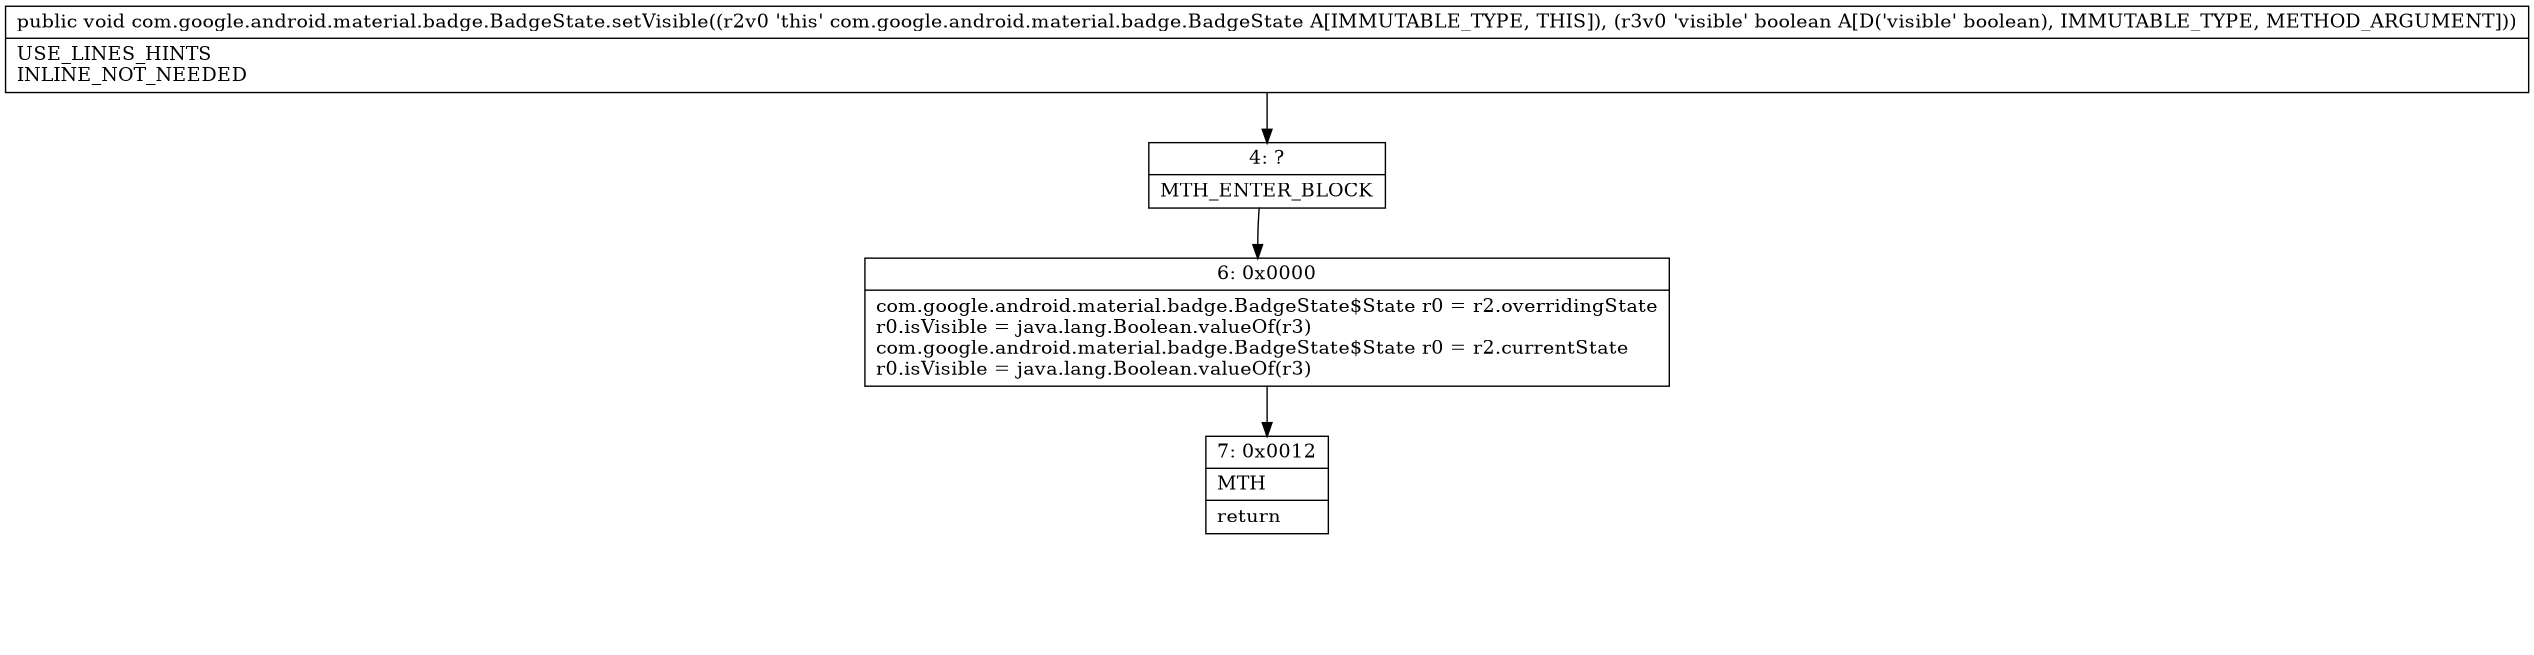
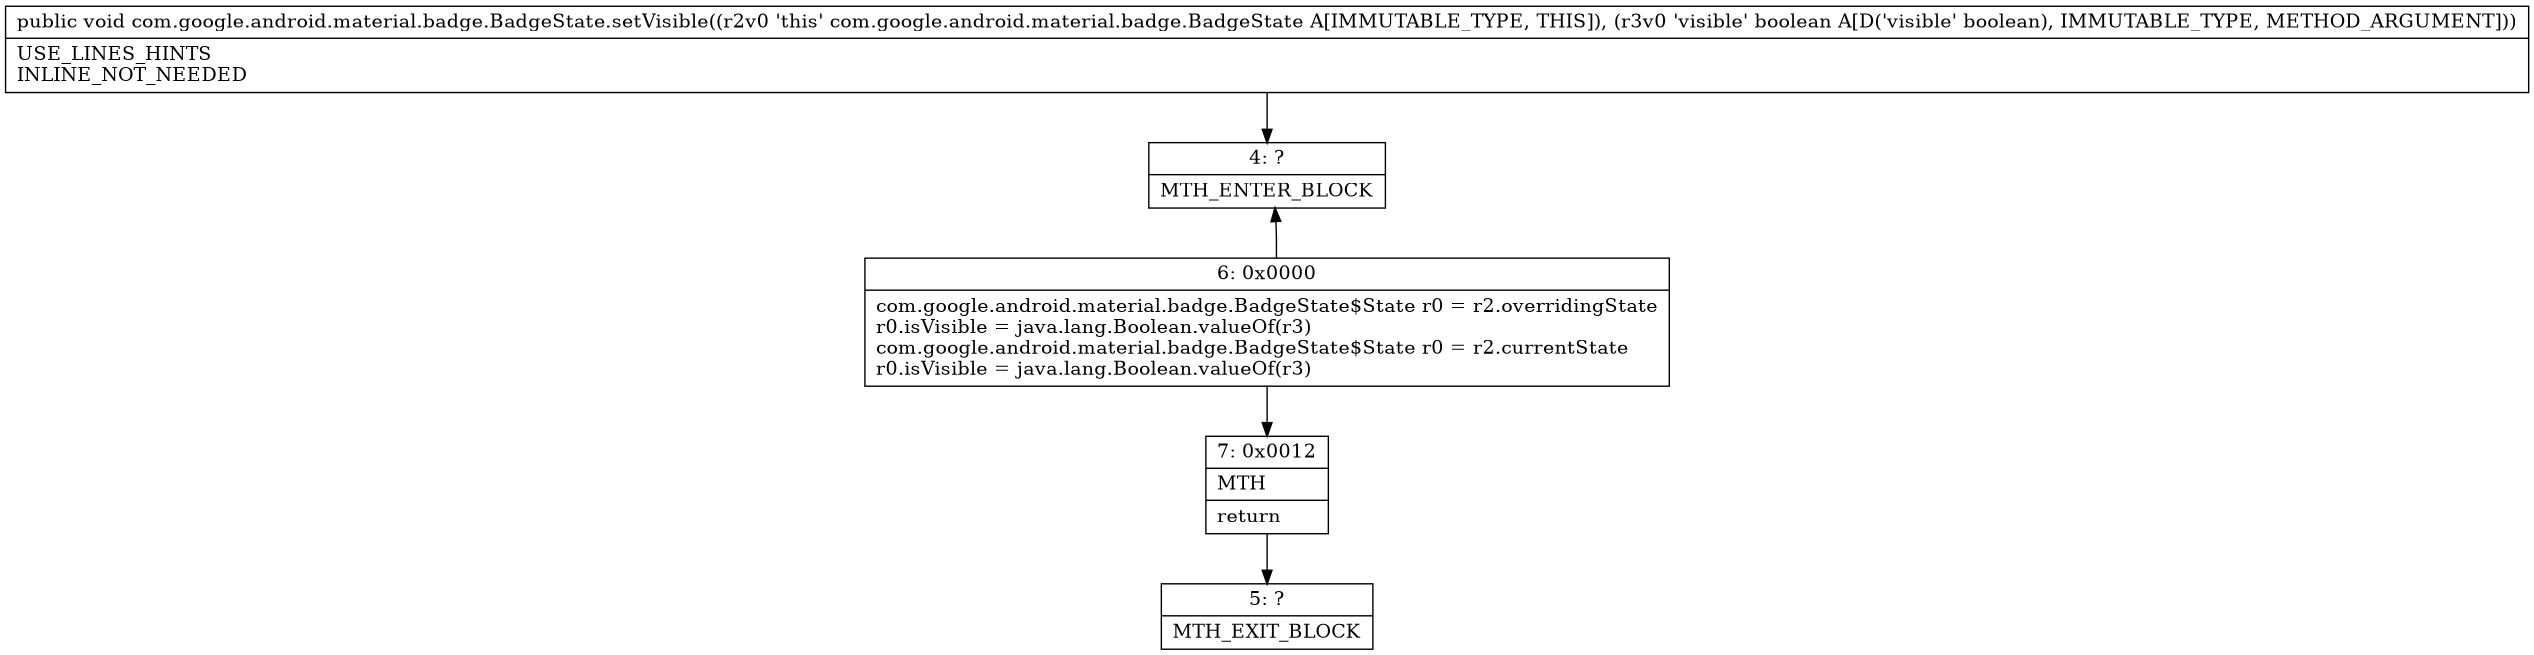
(1258, 226) -> (1276, 240)
none -> (1267, 617)
